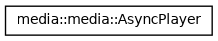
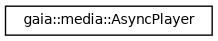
(109, 21) -> (109, 21)
